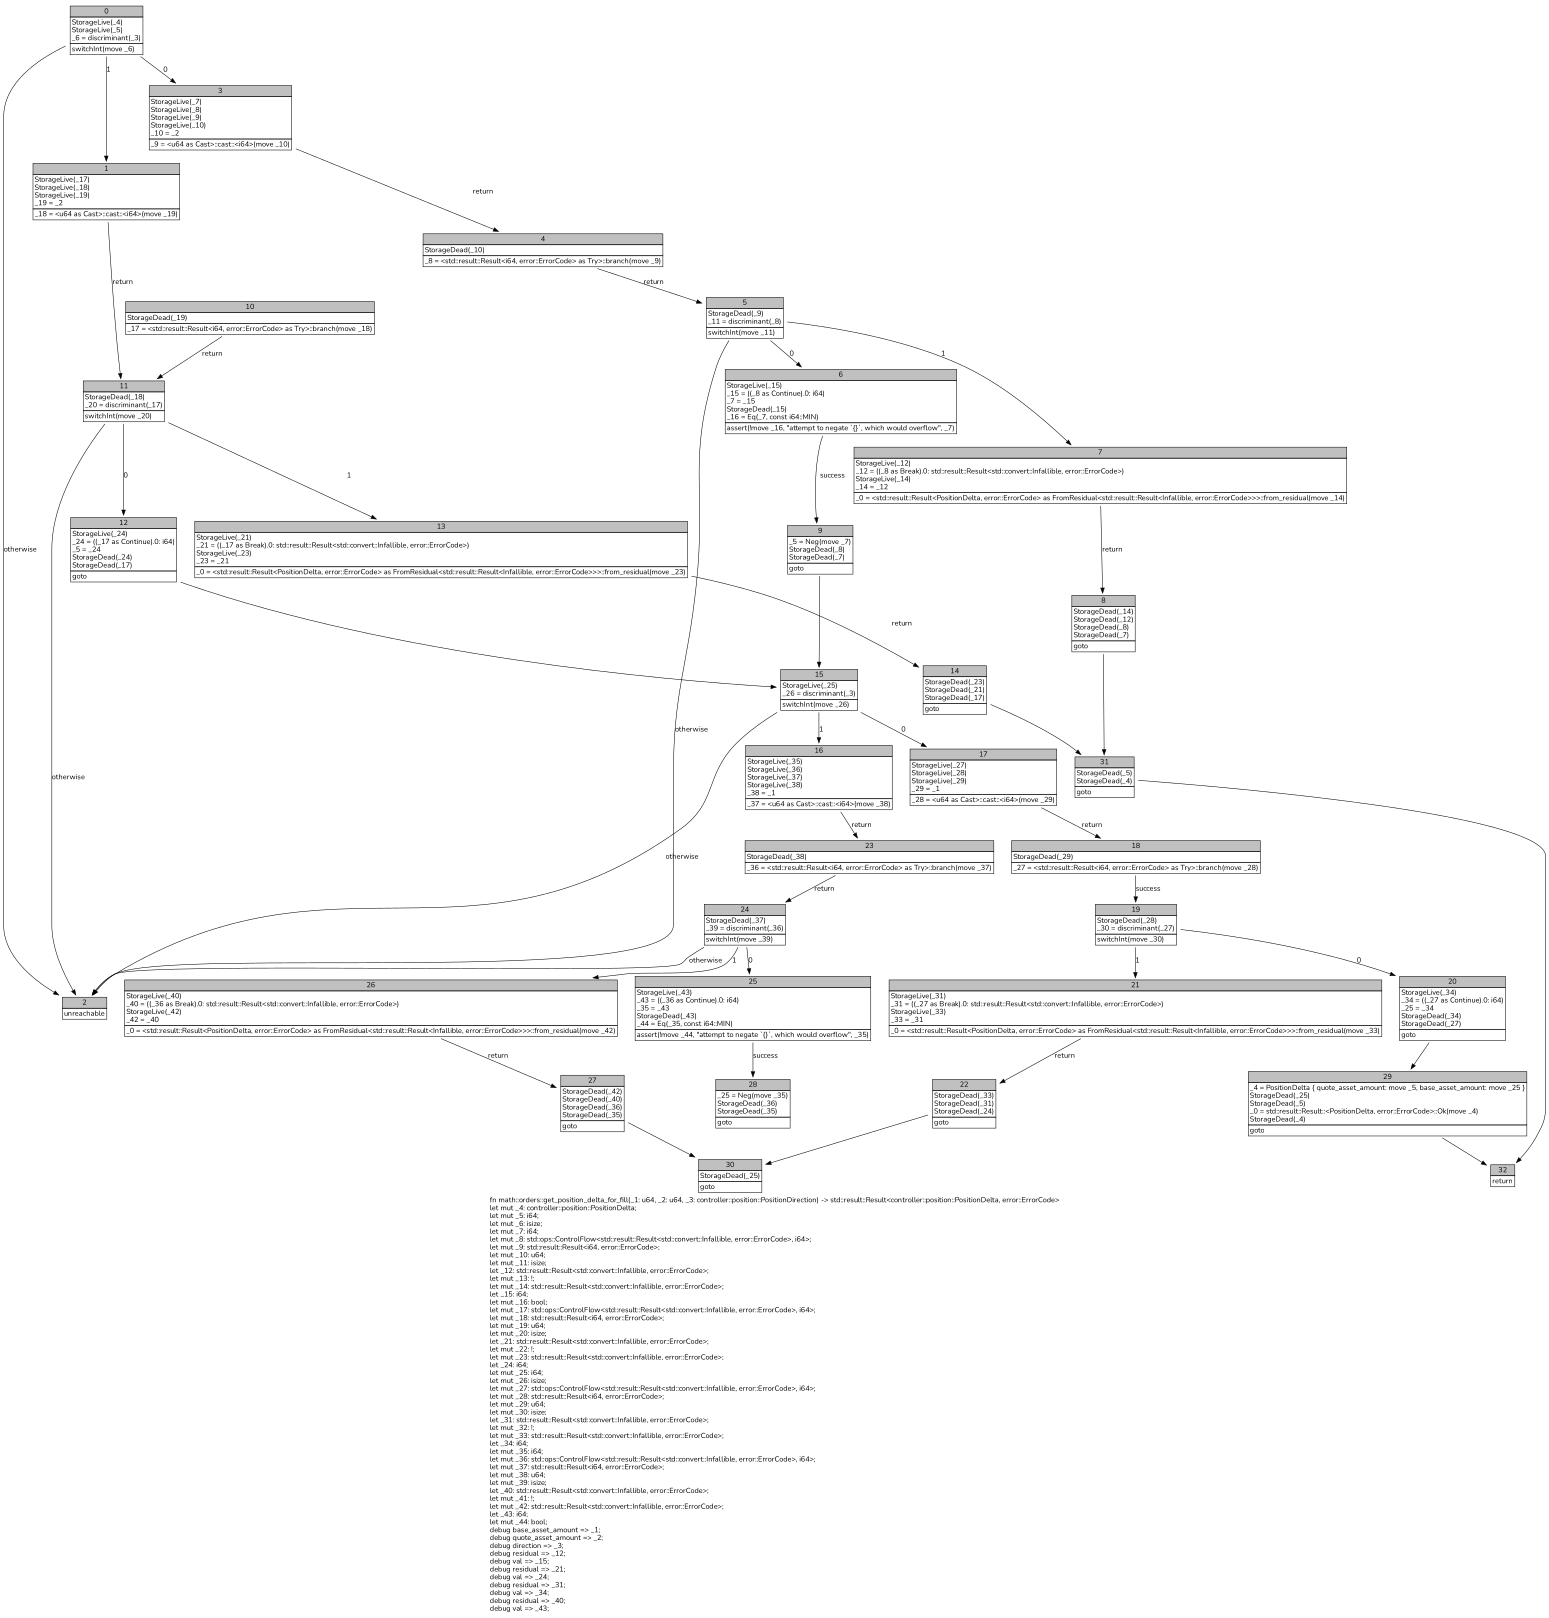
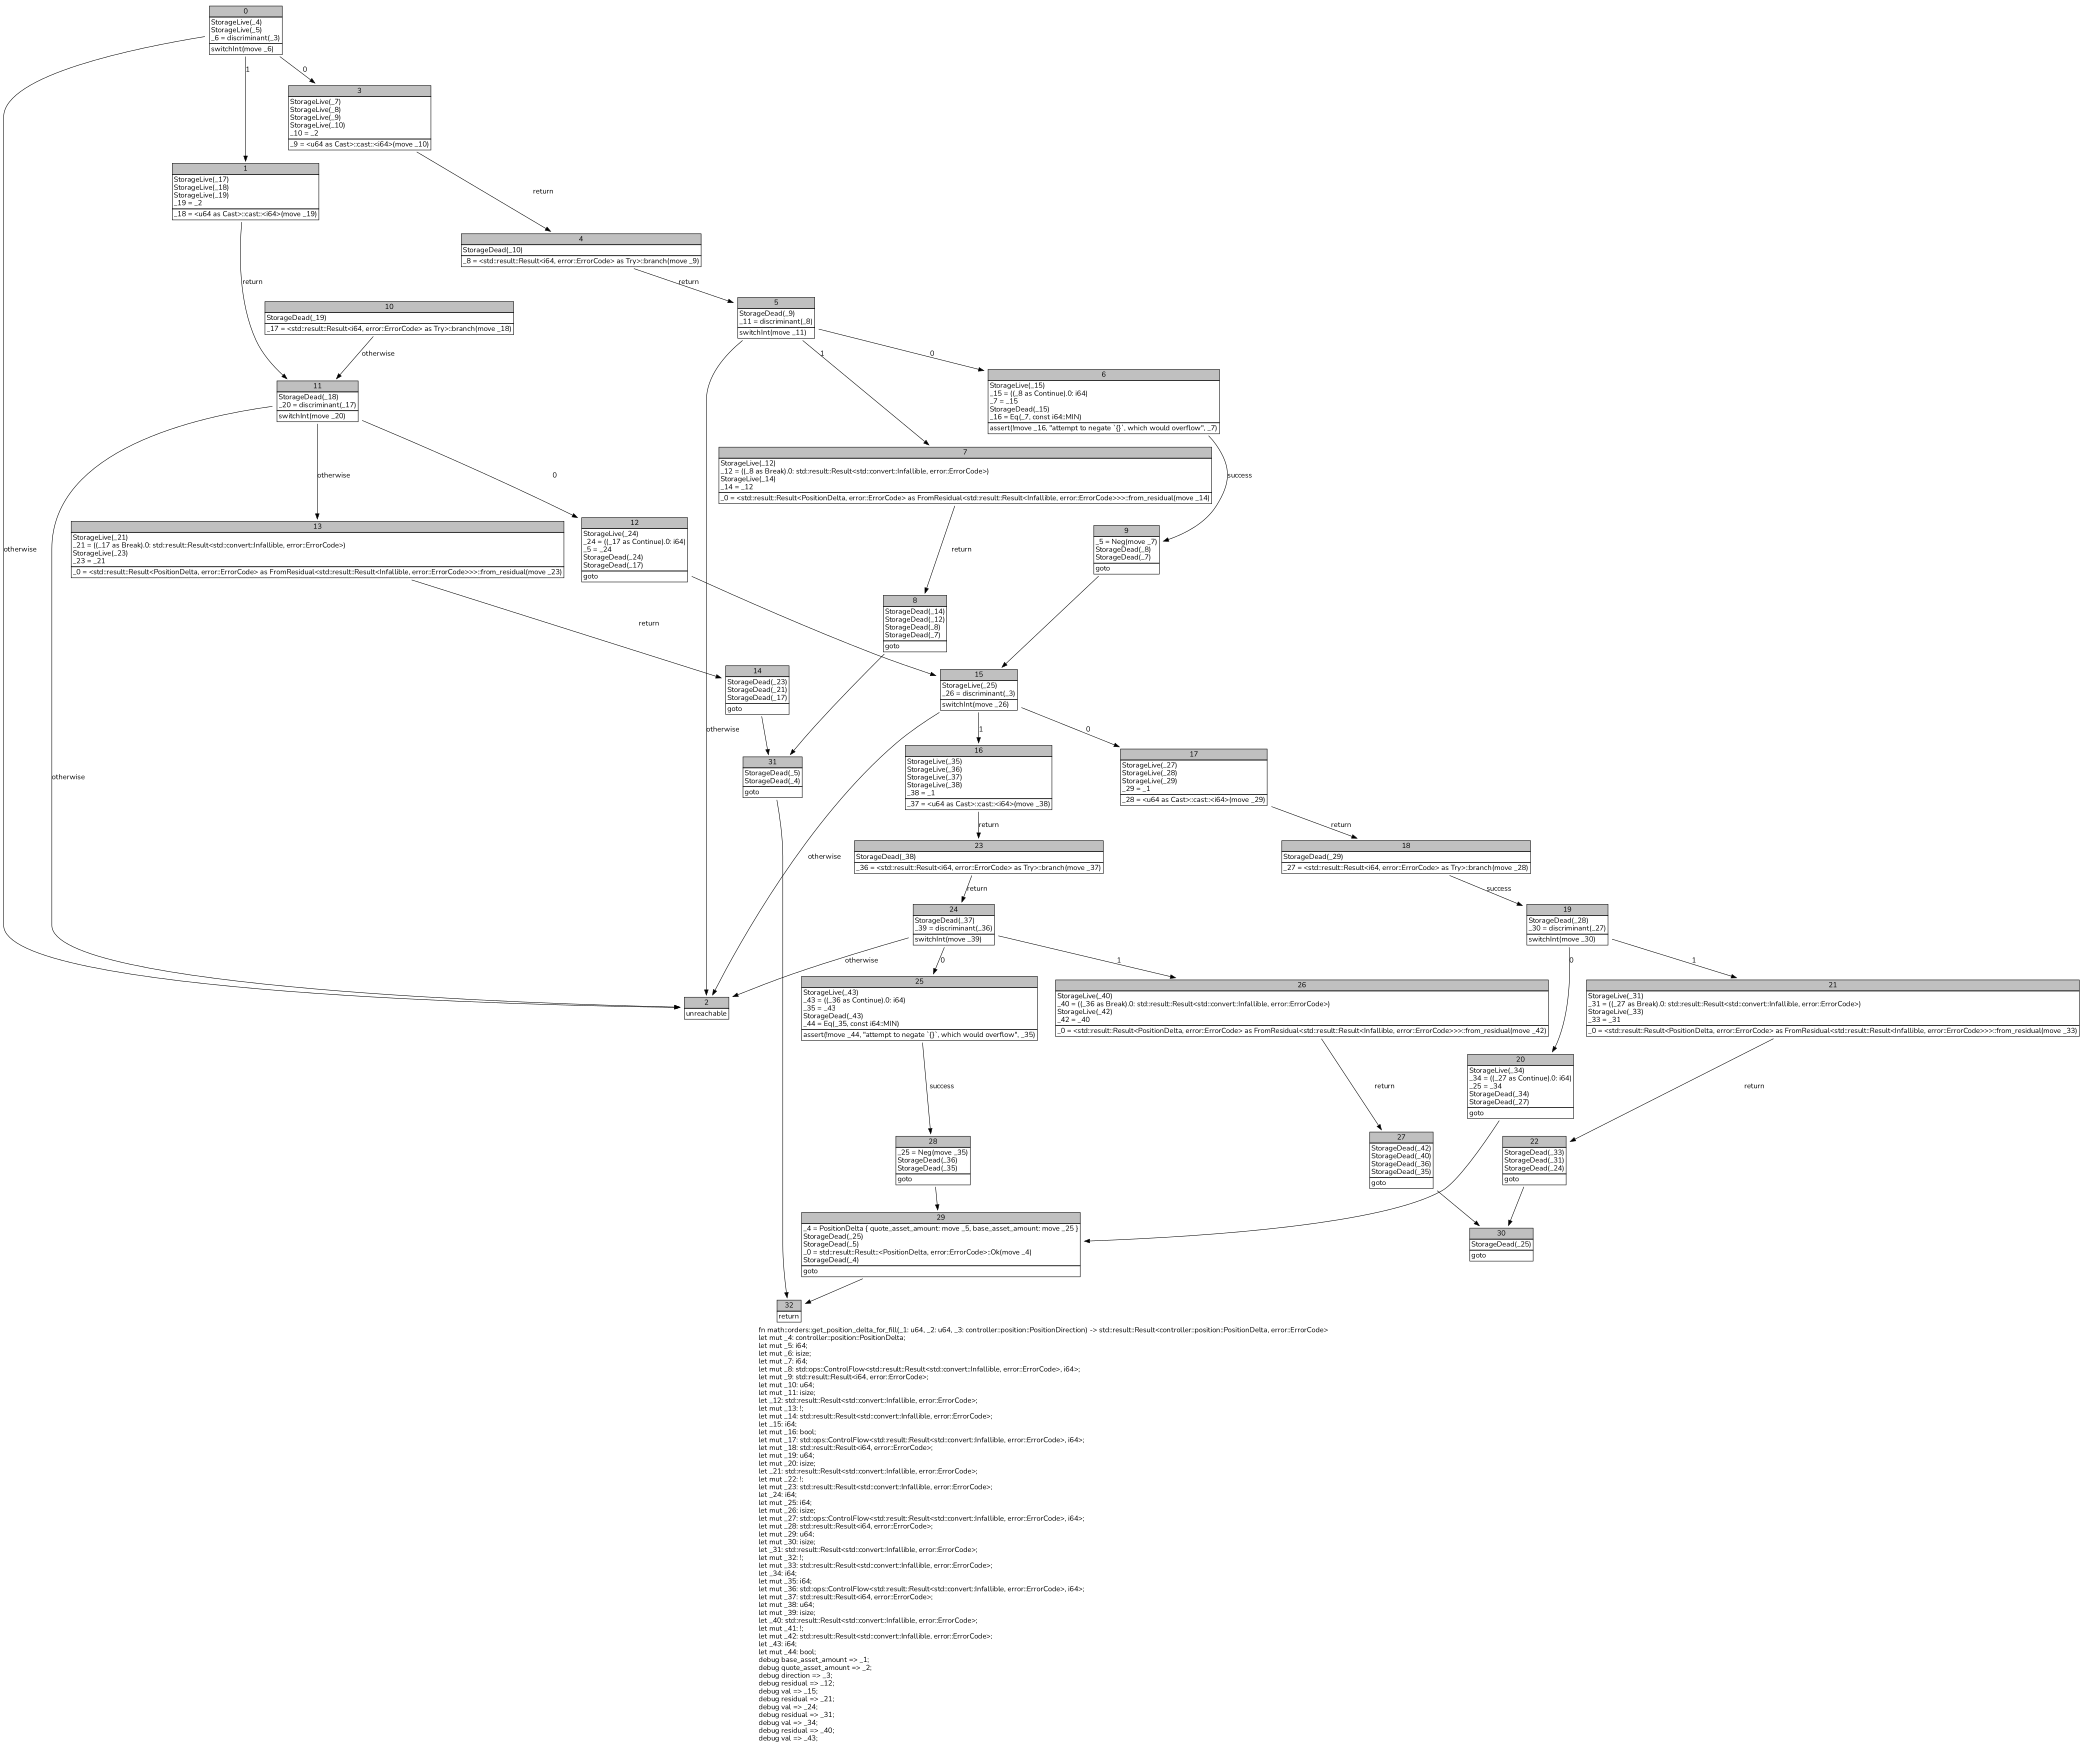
(213, 354) -> (379, 354)
(349, 475) -> (334, 475)
none -> (936, 1196)
